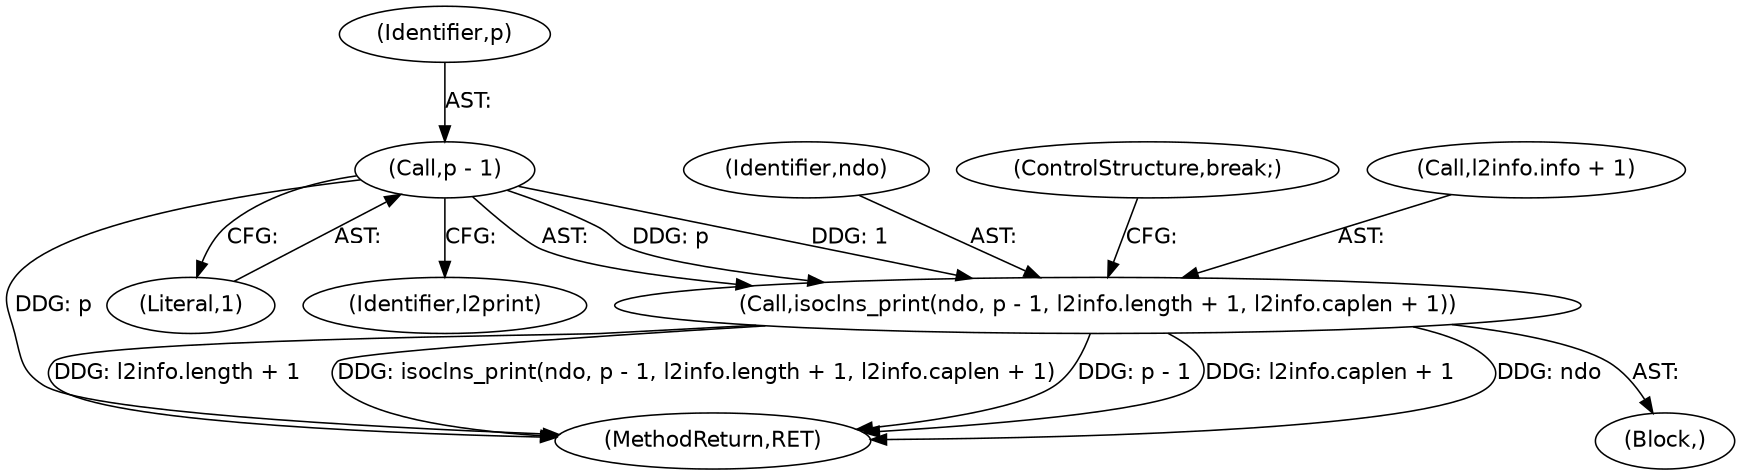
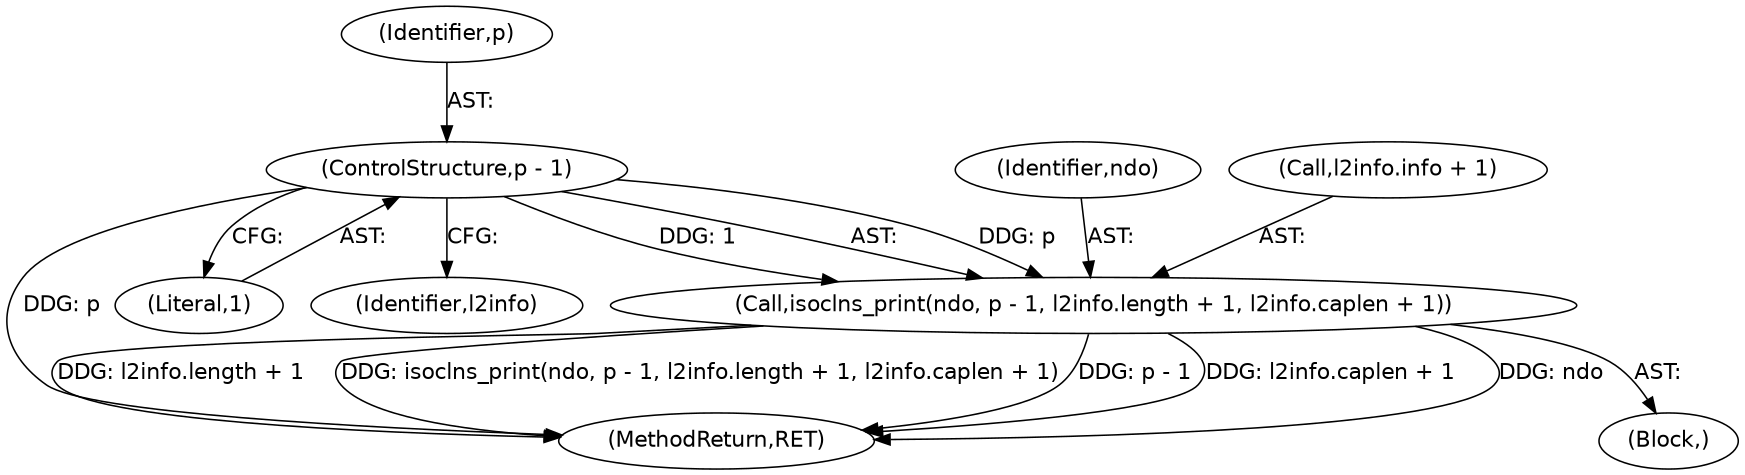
(445, 170) -> (447, 170)
(1148, 170) -> none
(445, 305) -> (447, 305)
